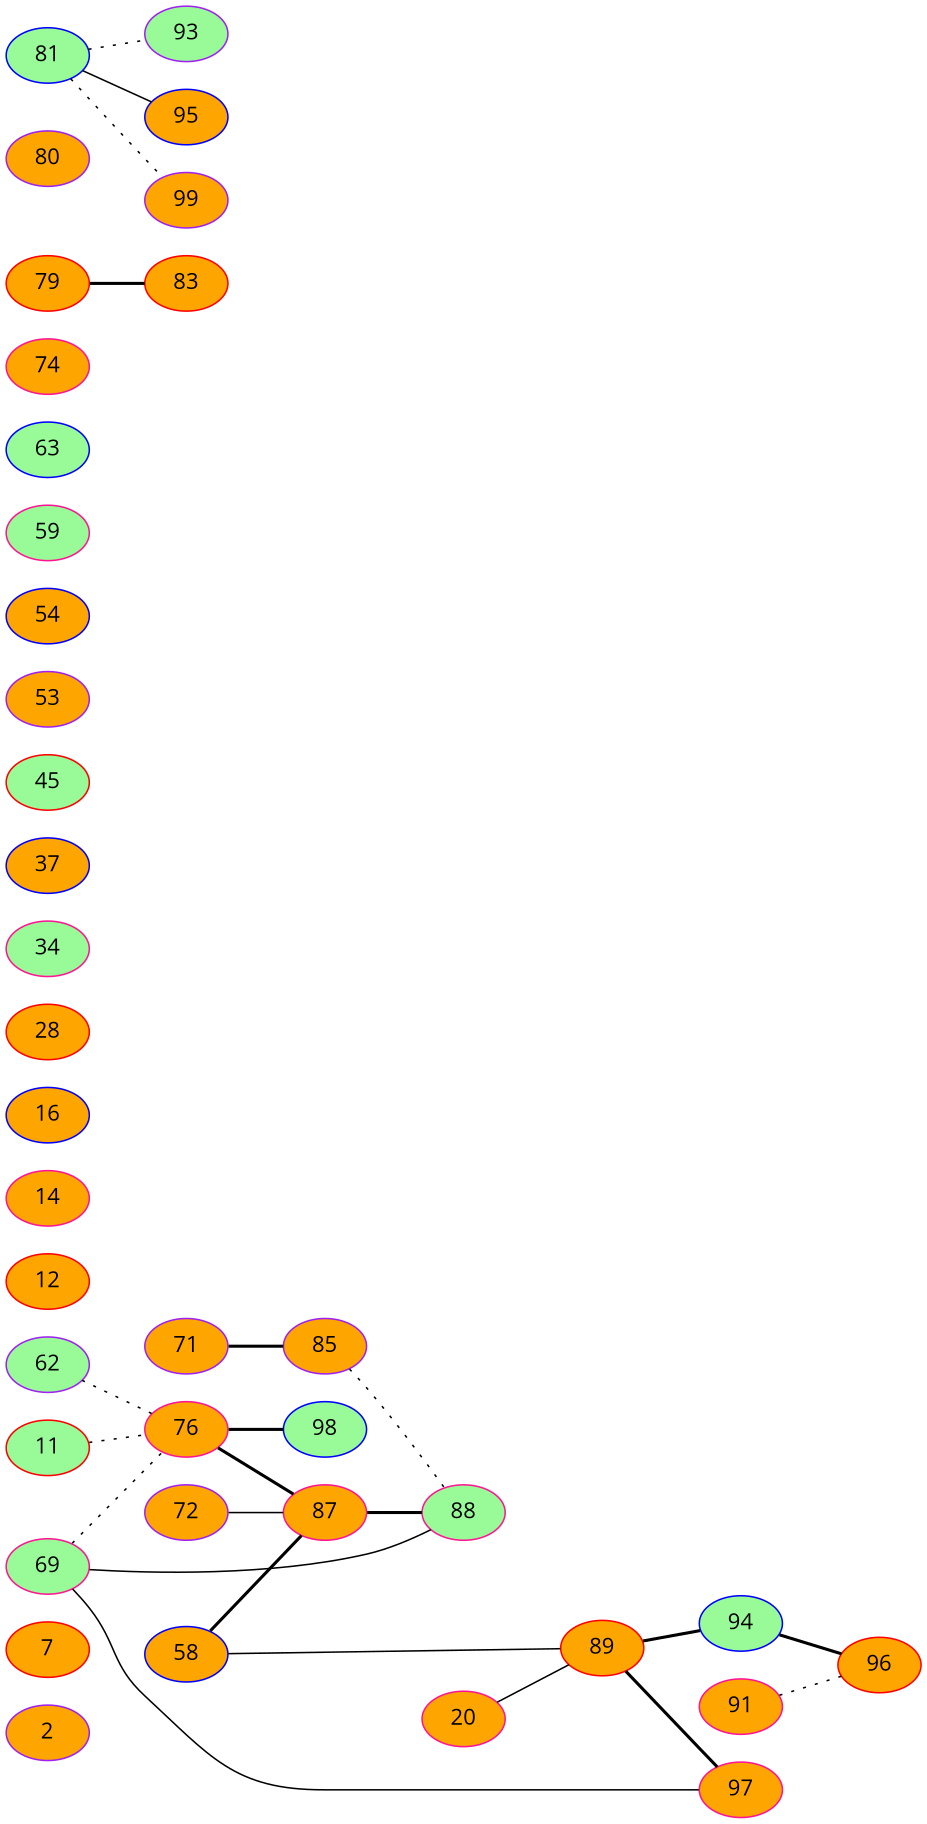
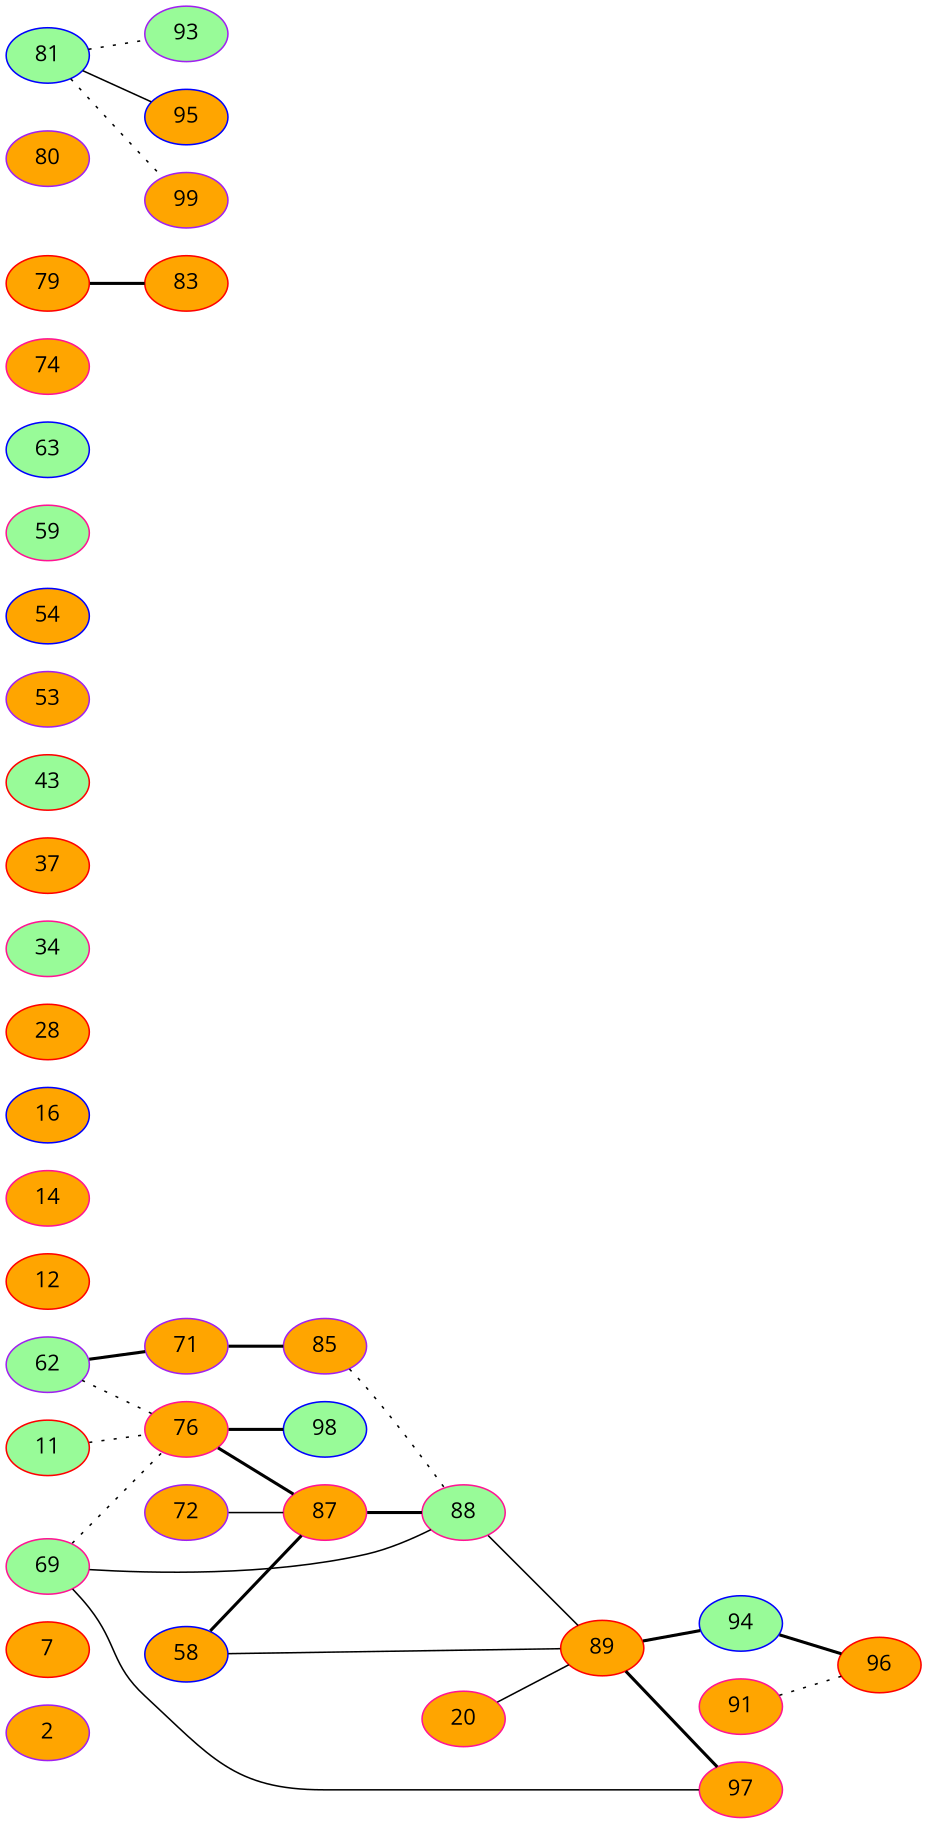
(48, 782) -> (48, 782)
(48, 866) -> (48, 866)
none -> (117, 1355)
none -> (533, 1580)
